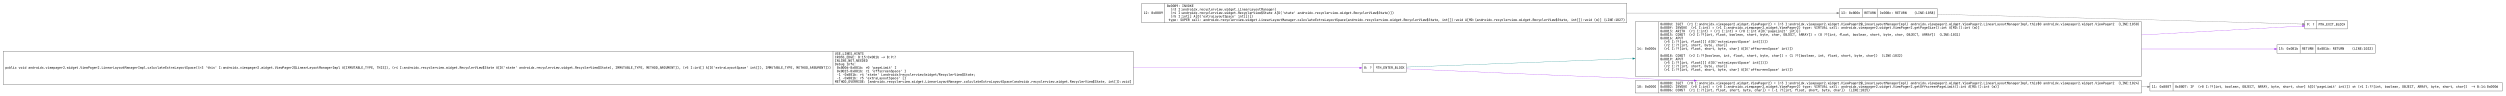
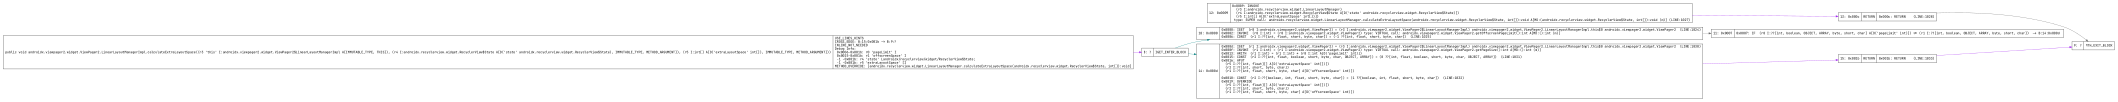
(1732, 13) -> (1764, 16)
(1908, 13) -> (1907, 17)
(2222, 30) -> (2003, 51)
(1674, 59) -> (1239, 82)
(1390, 68) -> (1171, 52)
(1550, 75) -> (1191, 43)
